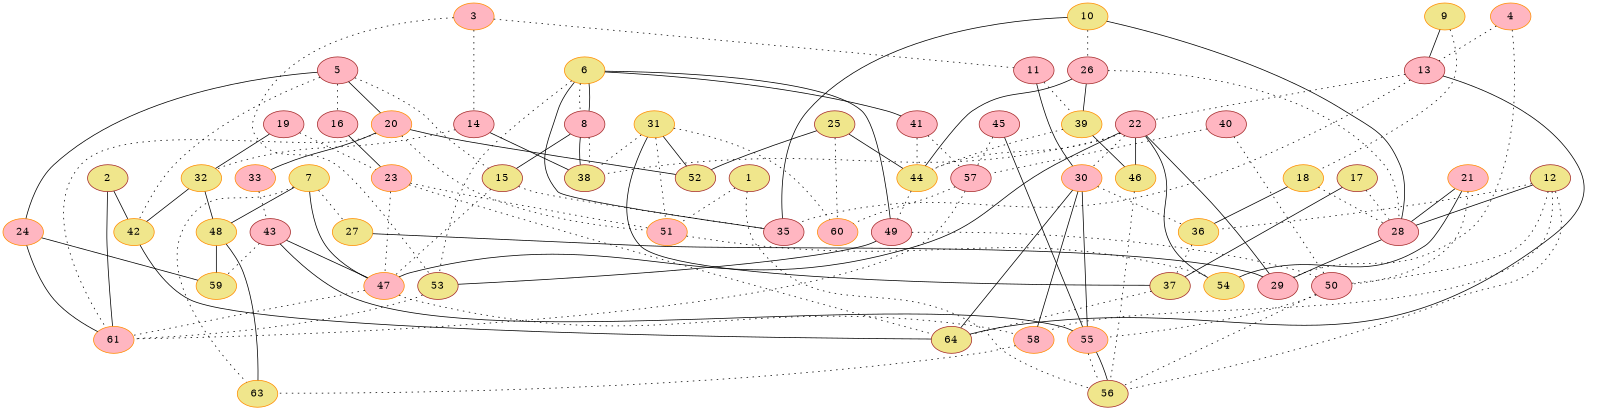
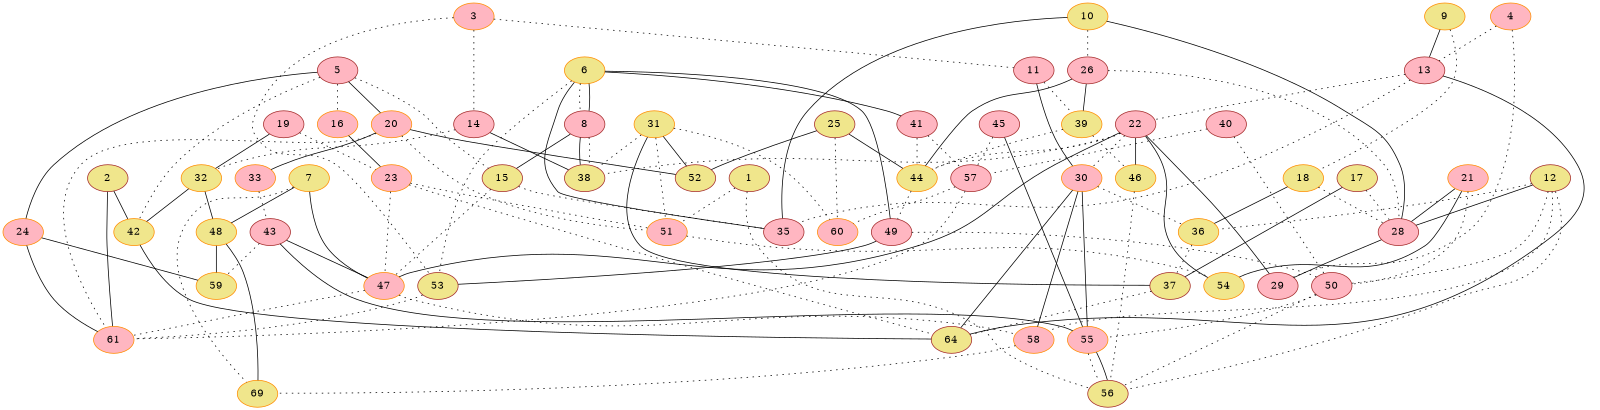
(338, 124) -> (338, 124)
(1113, 155) -> (1113, 155)
(353, 232) -> none
(258, 394) -> (258, 394)
